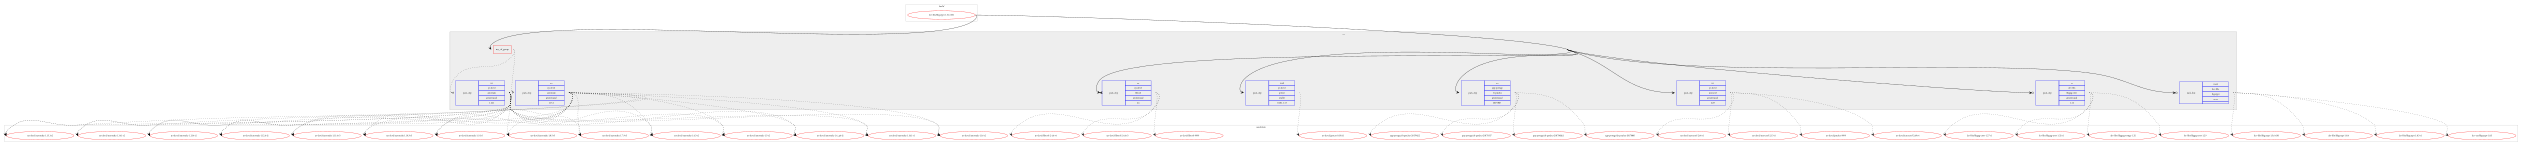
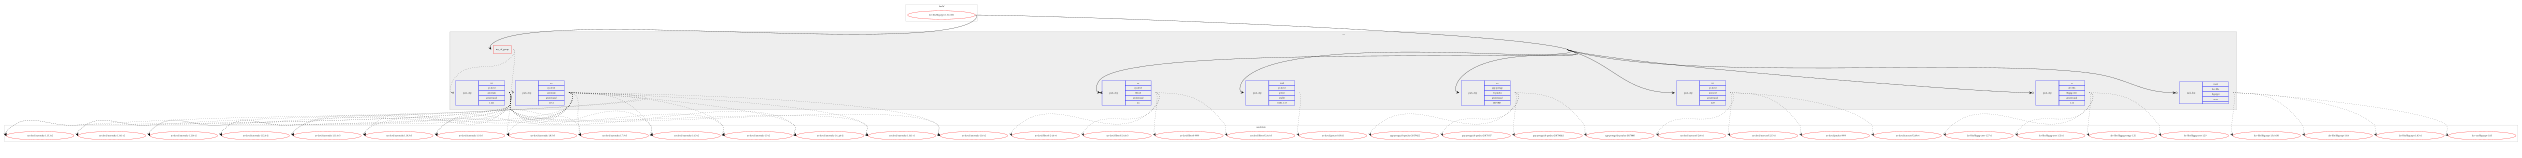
none -> (1261, 136)
